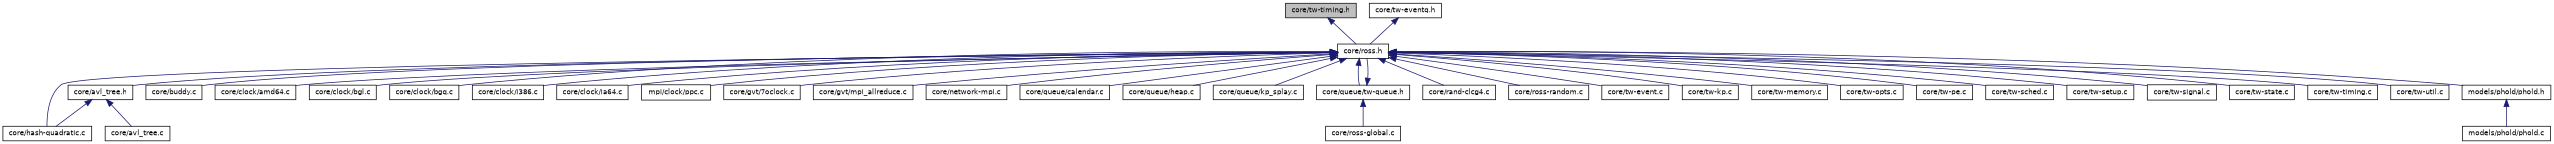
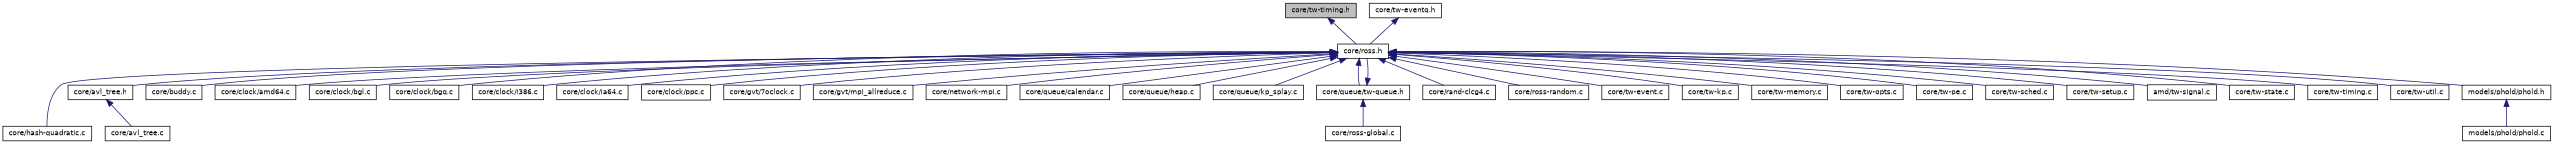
(676, 92) -> (676, 92)
(2182, 92) -> (2182, 92)
(71, 115) -> none
